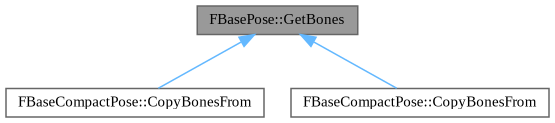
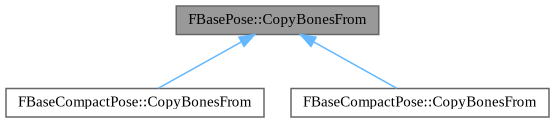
(278, 20) -> (278, 20)
